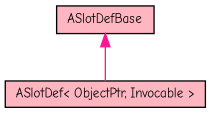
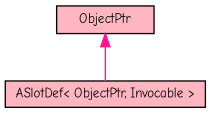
(105, 20) -> (105, 20)
